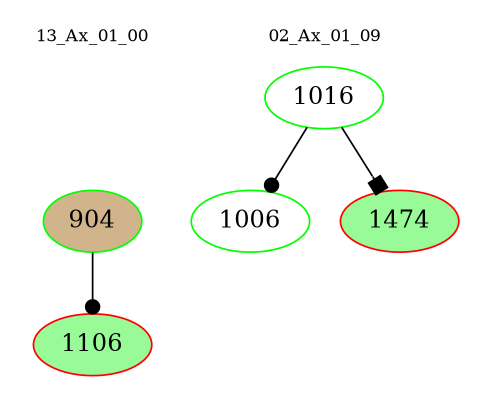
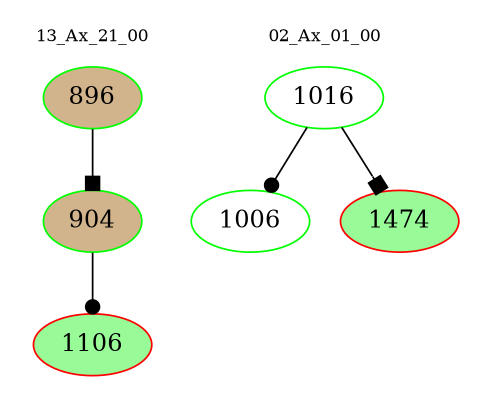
(93, 37) -> (93, 37)
(325, 37) -> (325, 37)
none -> (93, 98)
